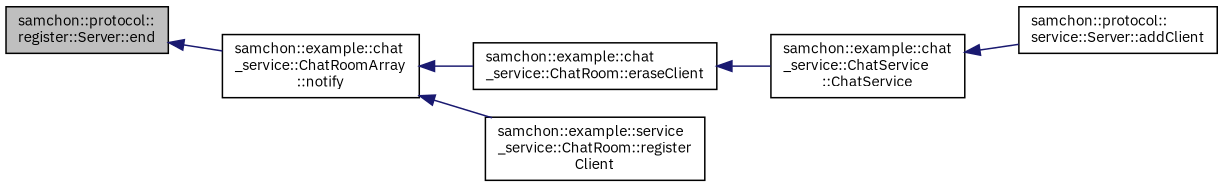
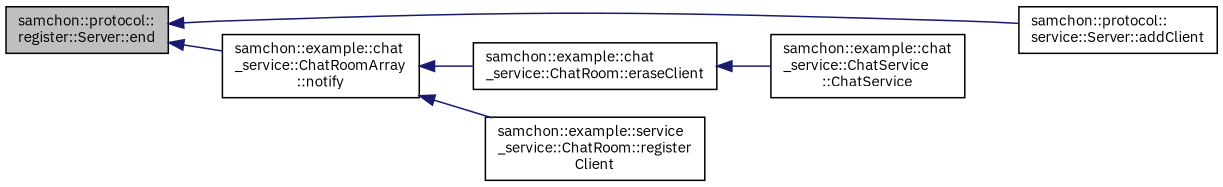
(999, 47) -> (601, 13)
